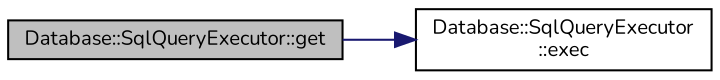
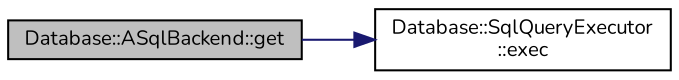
(175, 40) -> (155, 40)
